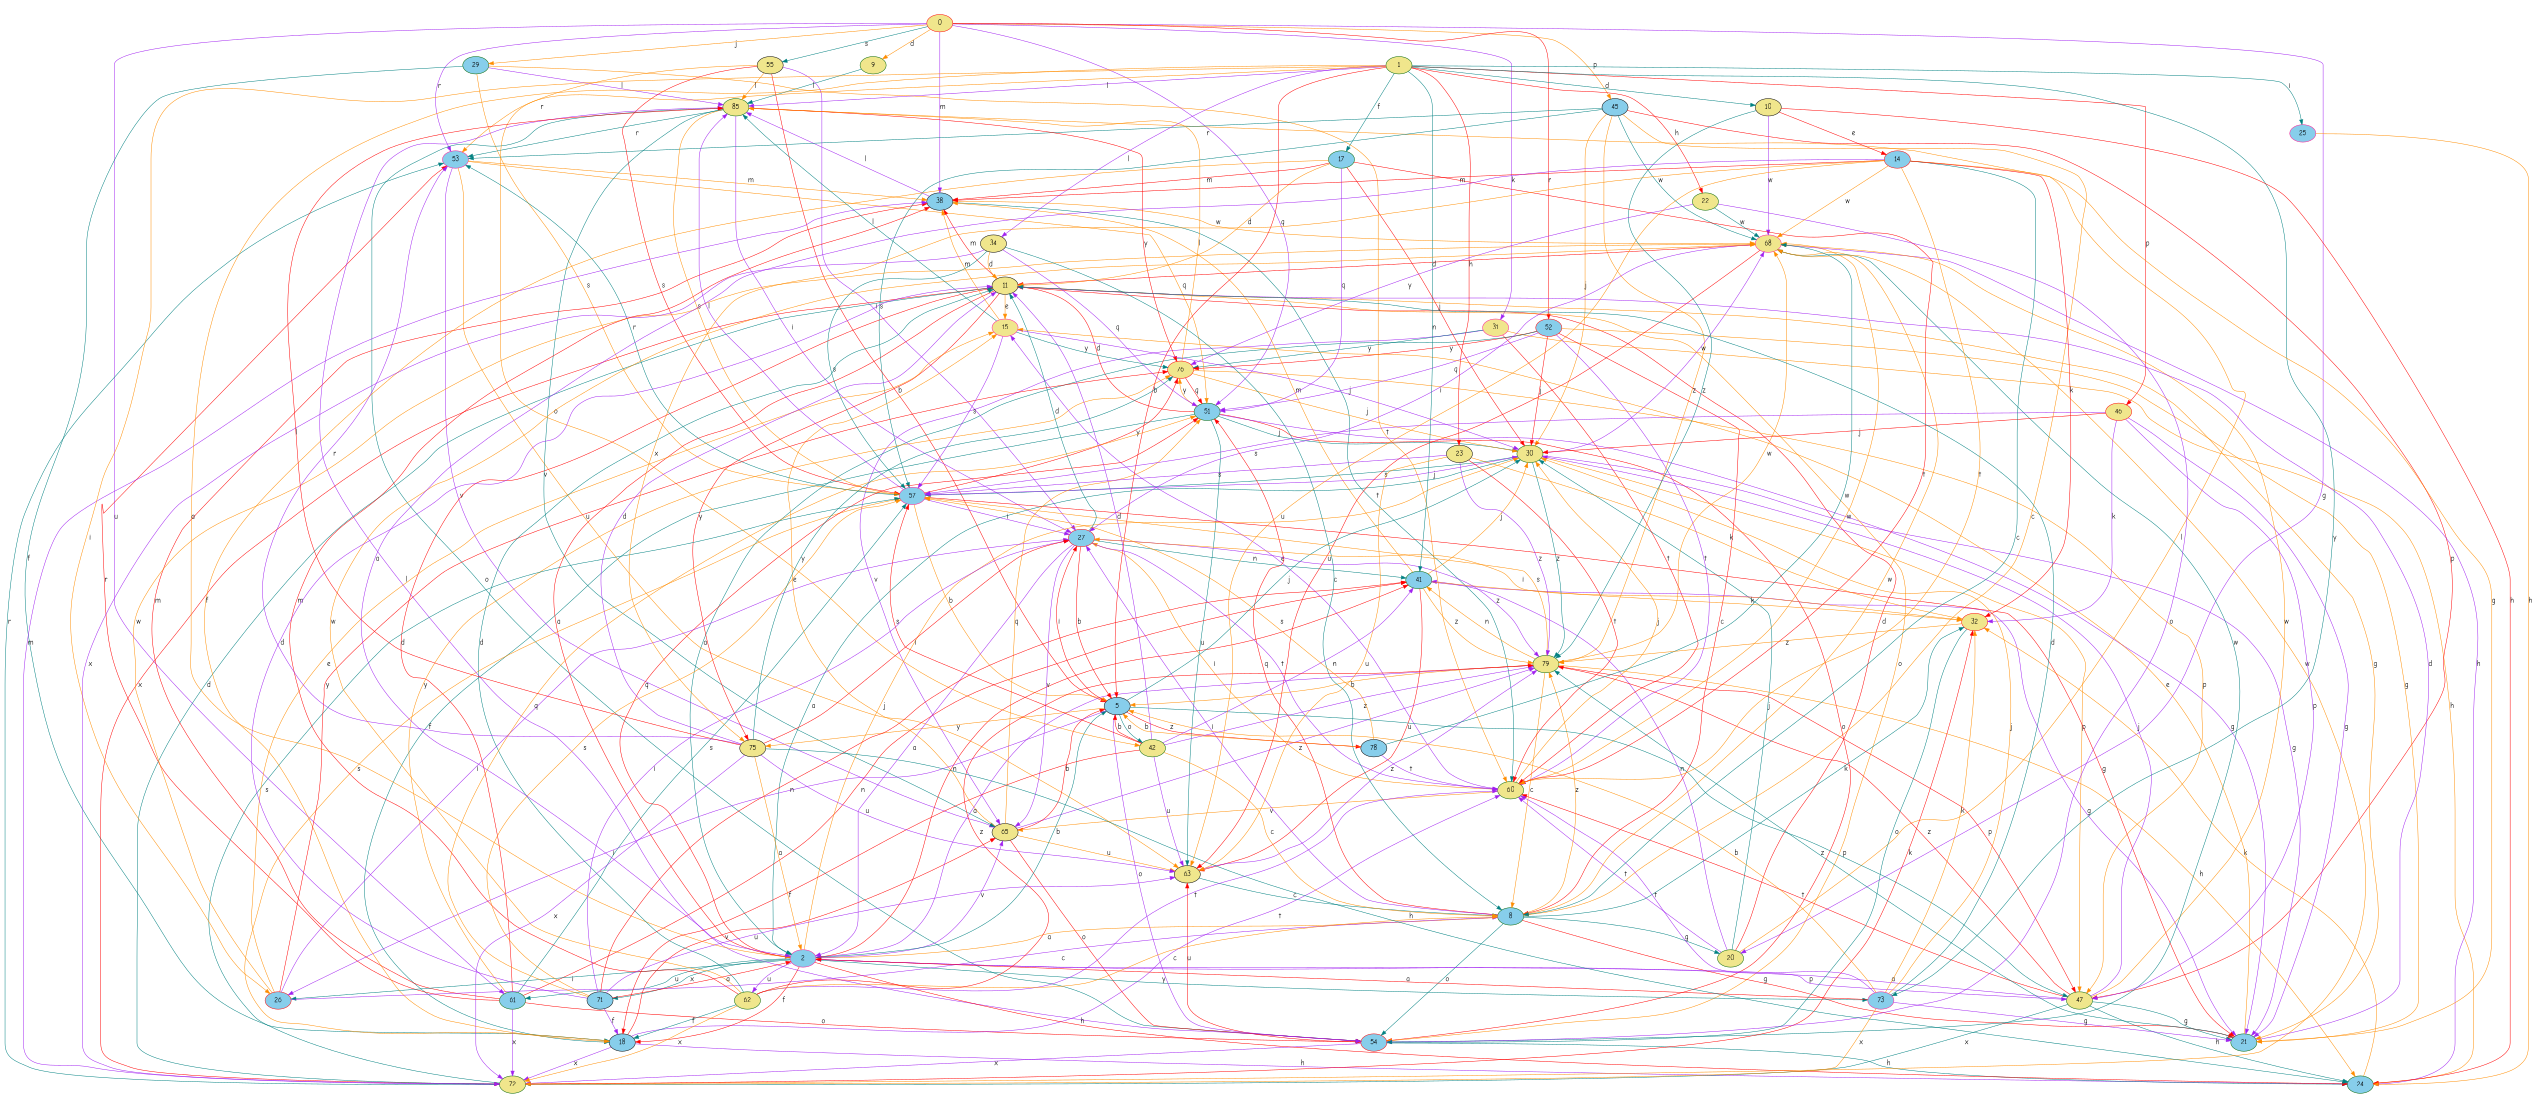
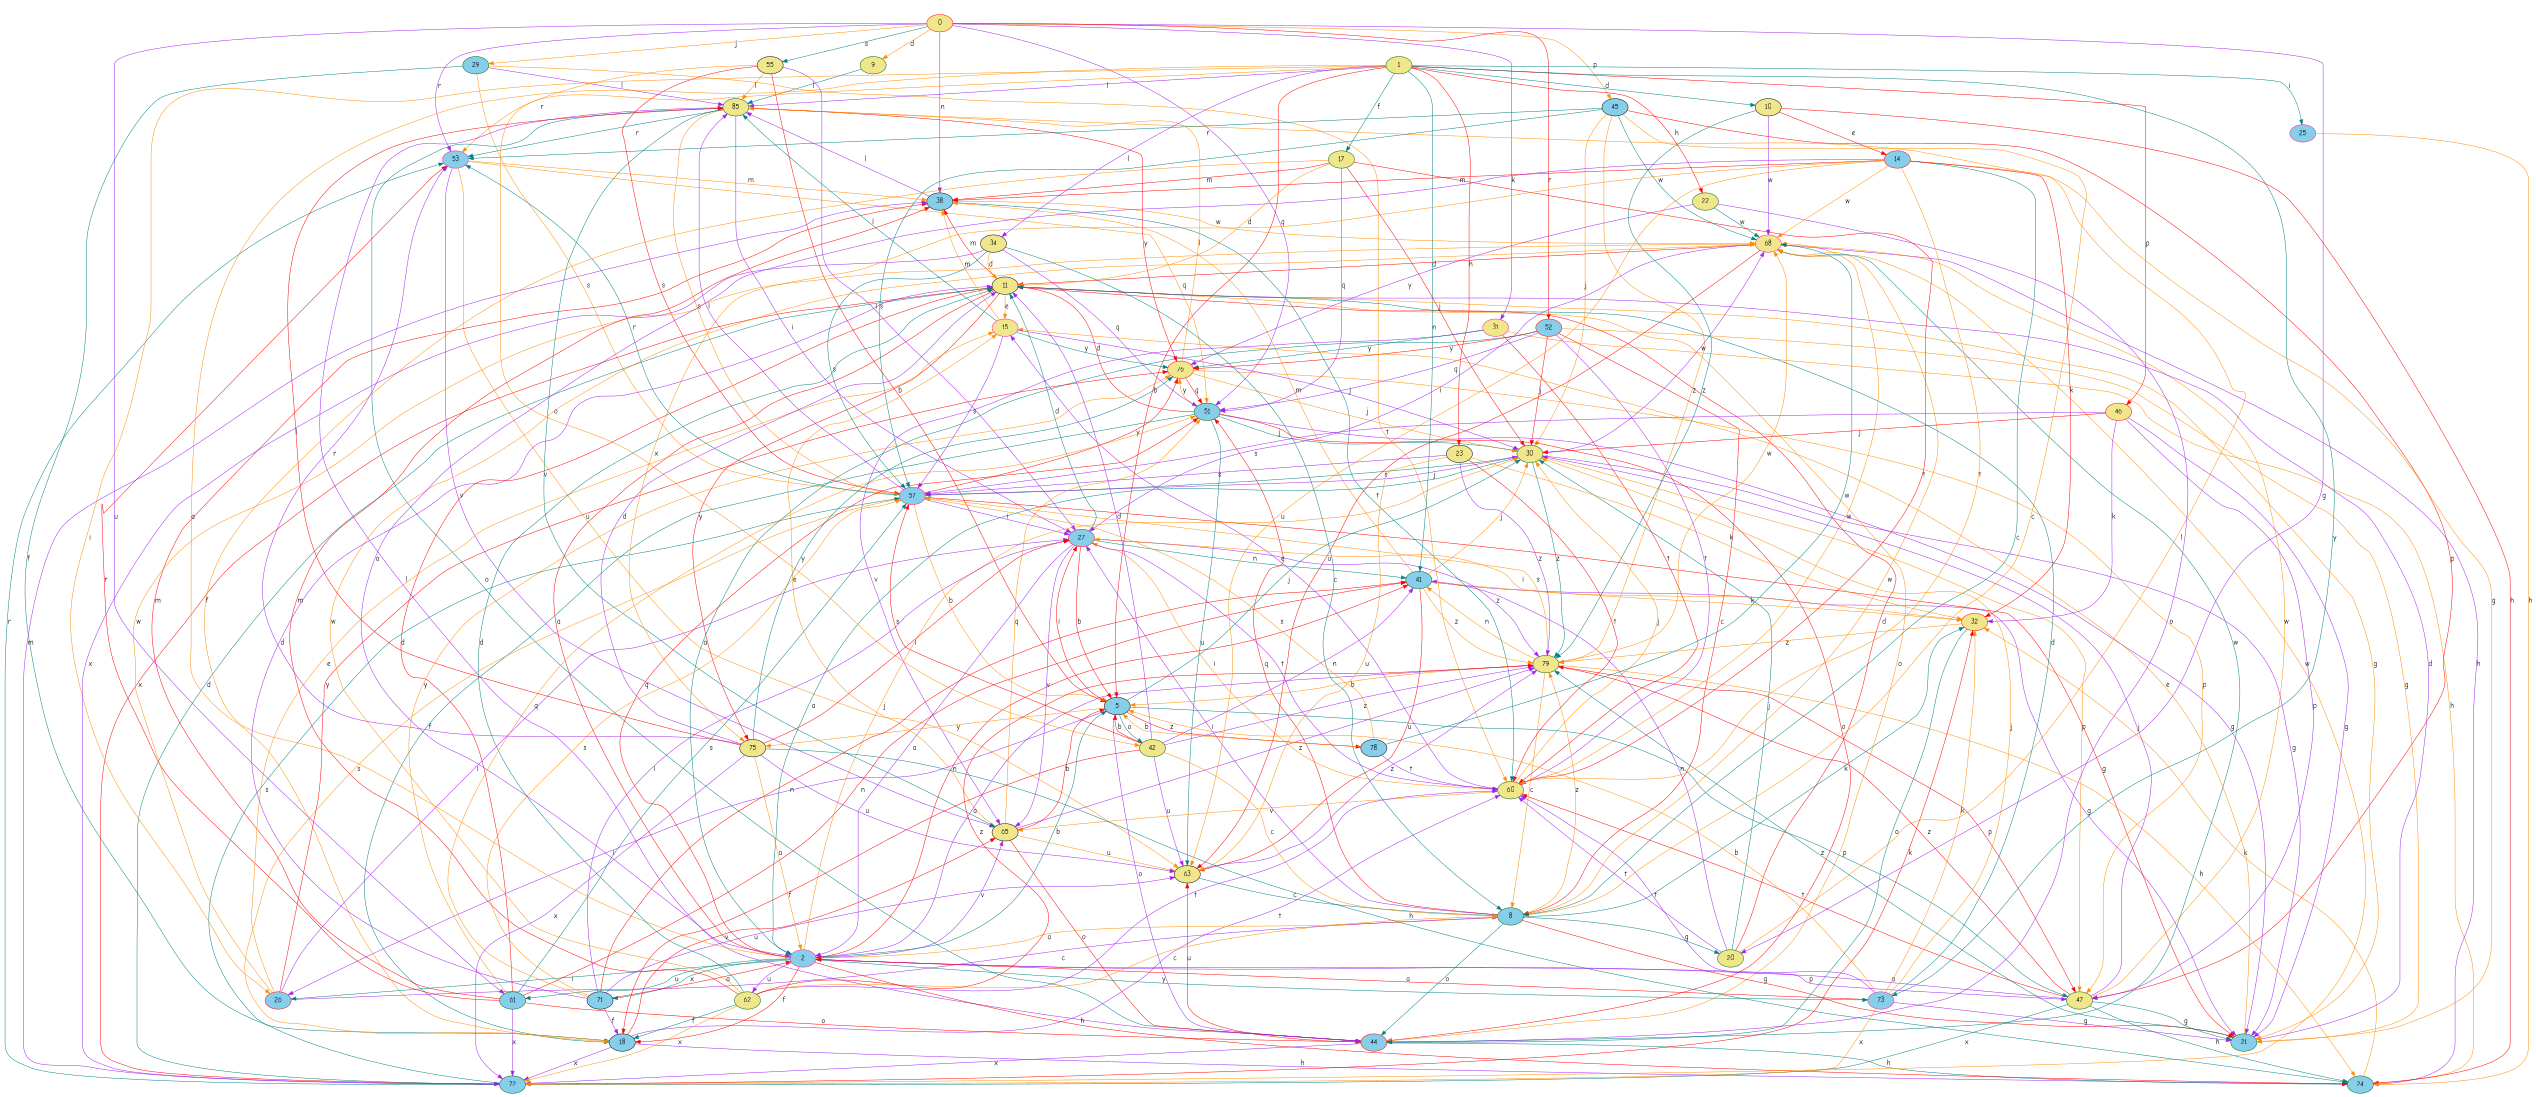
(943, 107) -> (943, 107)
(1341, 159) -> (1341, 159)
(1374, 1043) -> (1374, 1043)
(513, 1085) -> (513, 1085)
